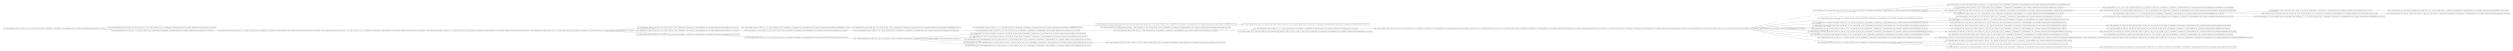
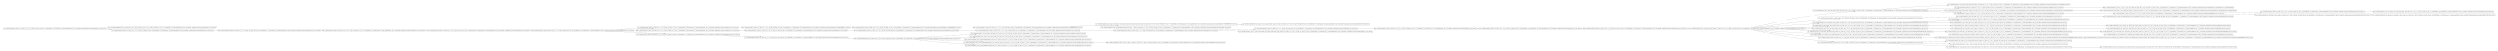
(2320, 16) -> none
